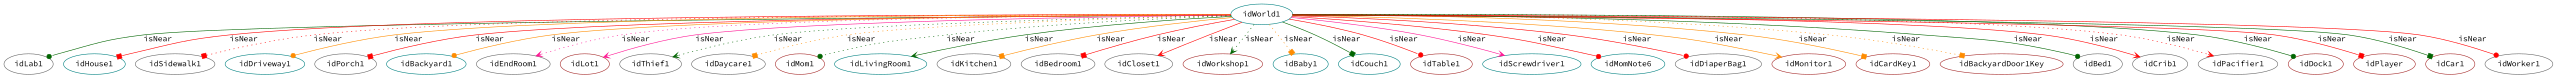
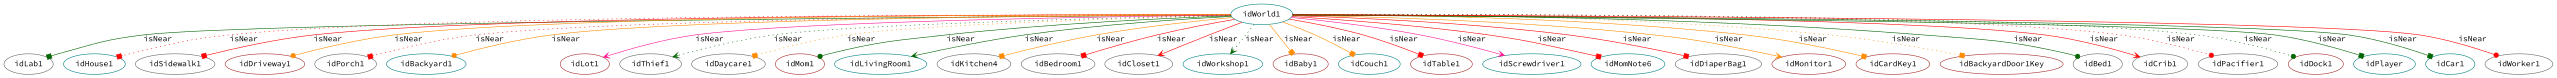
(1752, 17) -> (1752, 17)
(676, 18) -> (676, 18)
(718, 18) -> (718, 18)
(1793, 18) -> (1793, 18)
(640, 21) -> (640, 21)
(1827, 21) -> (1827, 21)
(608, 26) -> (608, 26)
(1026, 27) -> (1026, 27)
(1489, 27) -> (1489, 27)
(1445, 29) -> (1445, 29)
(1354, 33) -> (1354, 33)
(1317, 36) -> (1317, 36)
(1279, 37) -> (1279, 37)
(265, 64) -> (265, 64)
(513, 64) -> none
(974, 64) -> (974, 64)
(1223, 64) -> (1223, 64)
(1301, 64) -> (1301, 64)
(2384, 64) -> (2384, 64)
(2450, 64) -> (2450, 64)
